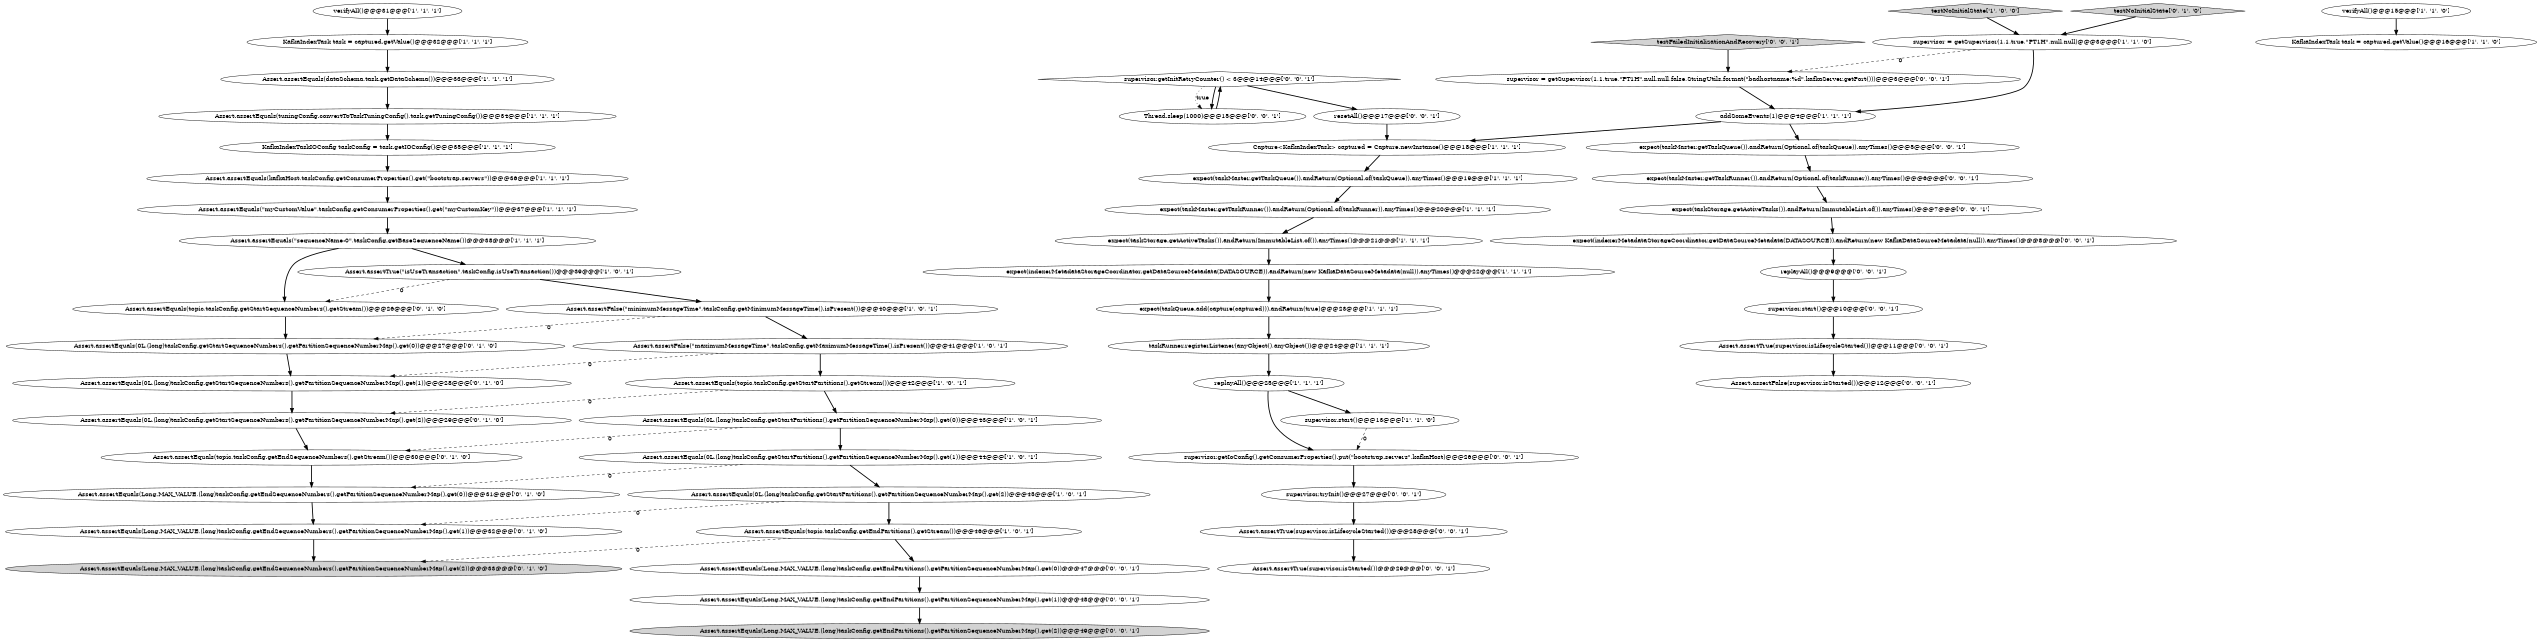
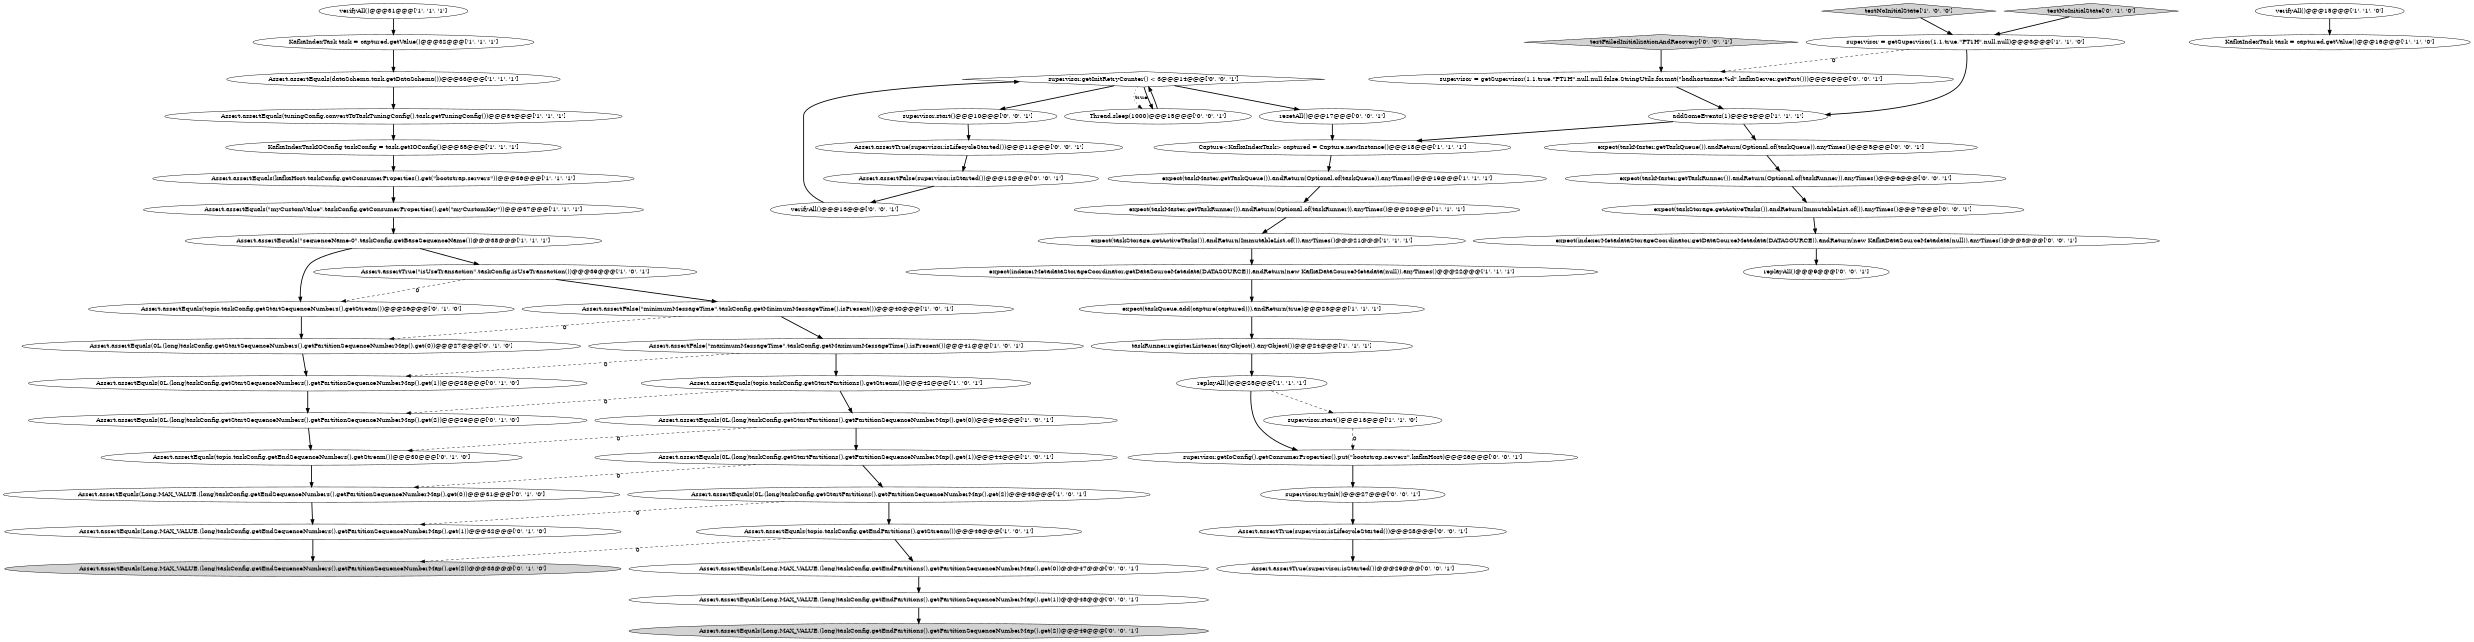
none -> (845, 210)
(1833, 288) -> (1060, 97)
(1317, 401) -> (1300, 401)
